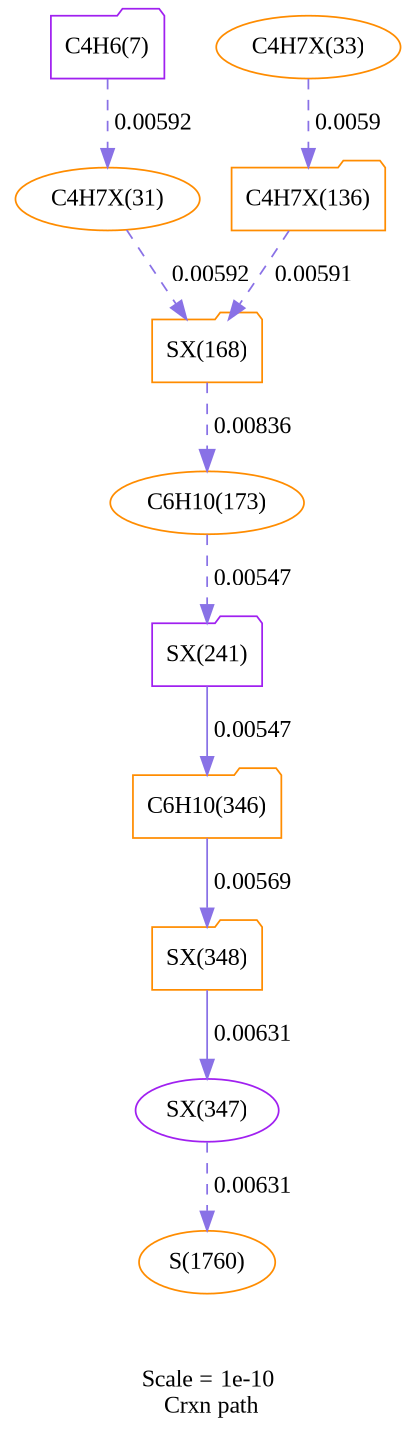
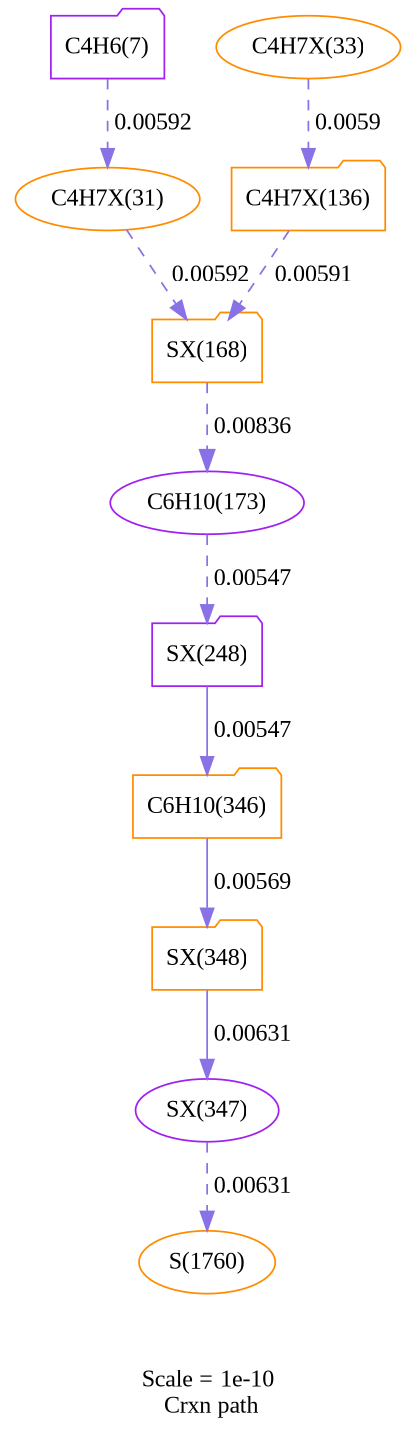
(207, 503) -> (207, 503)
(207, 655) -> (207, 655)
